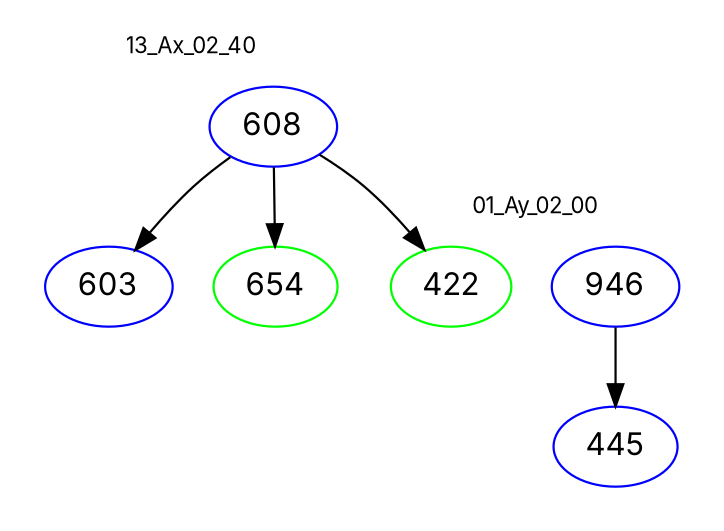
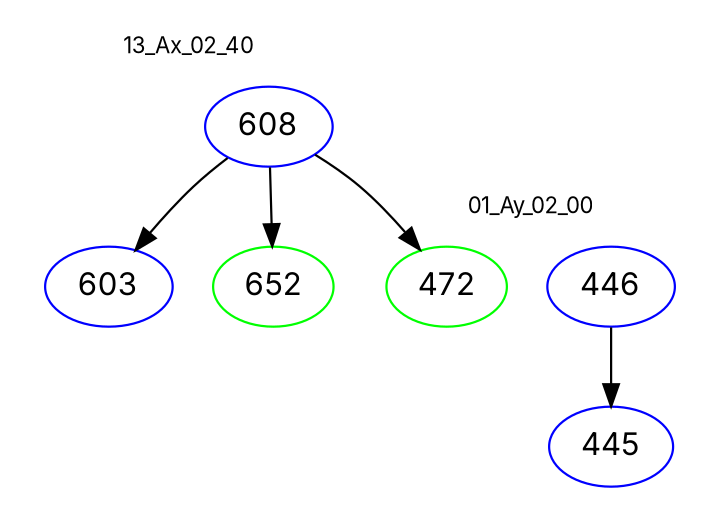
(276, 287) -> (273, 287)
(451, 287) -> (447, 287)
(616, 287) -> (611, 287)
